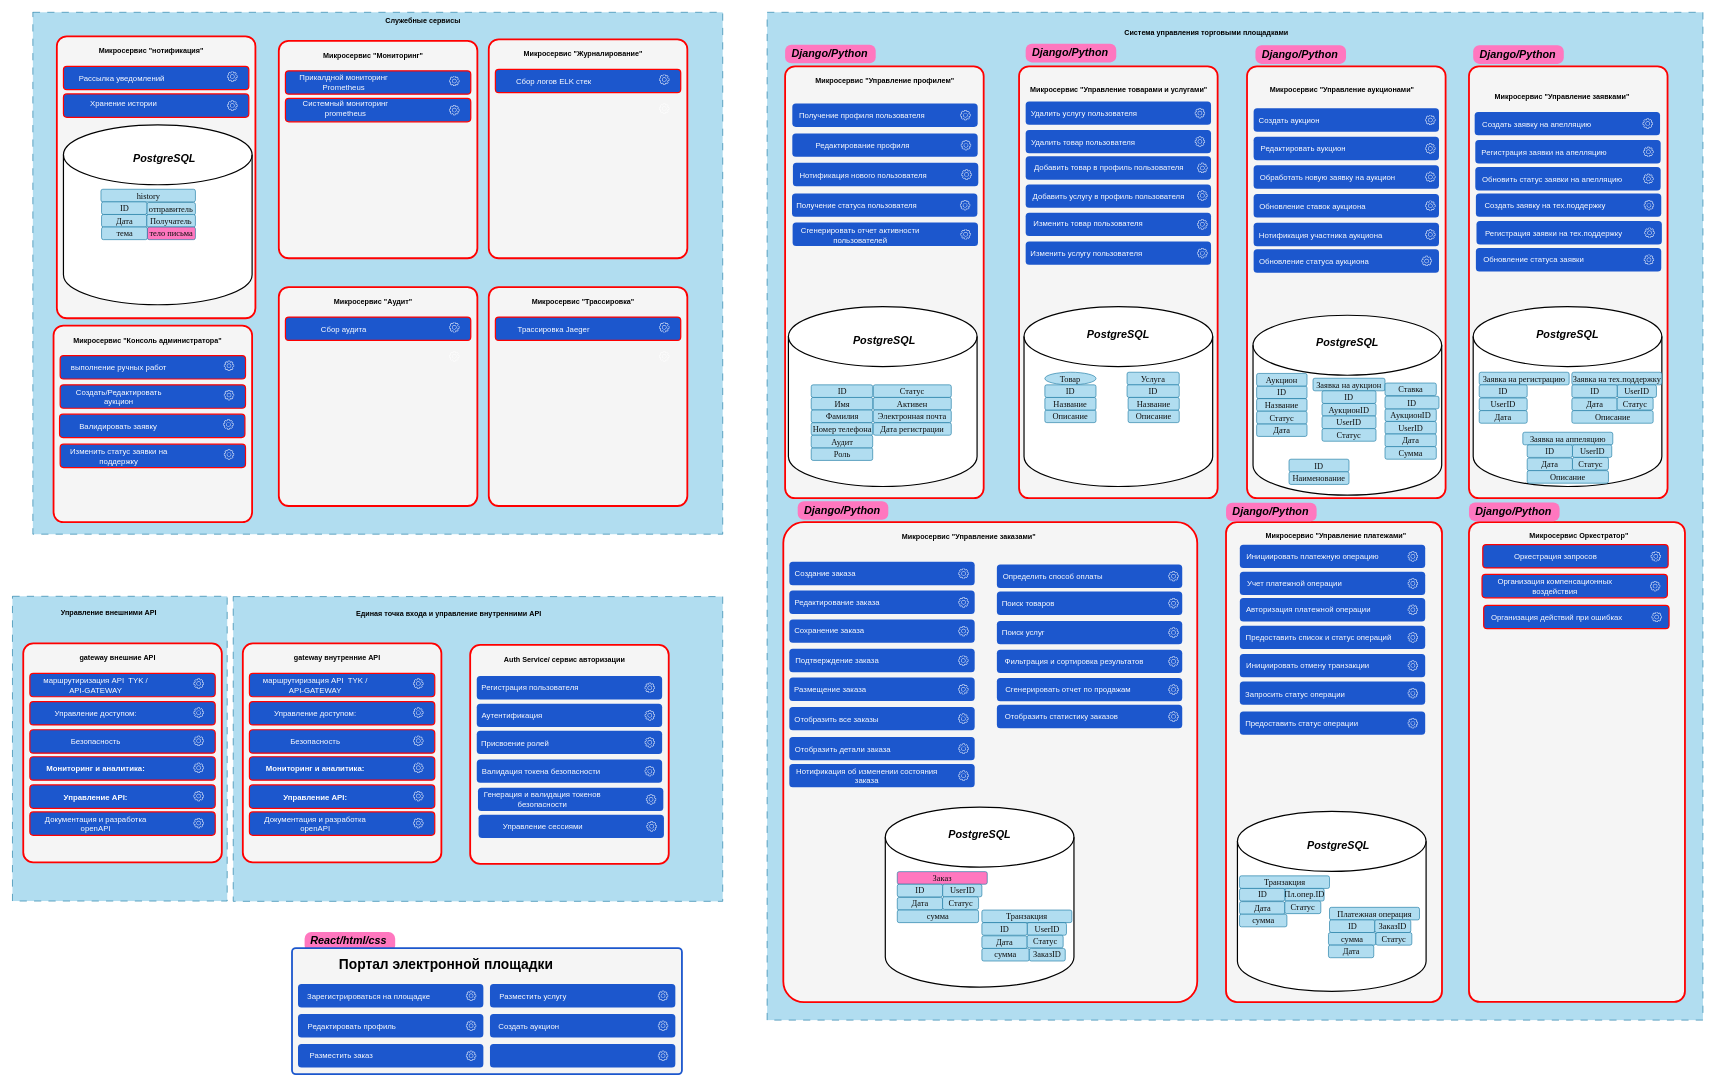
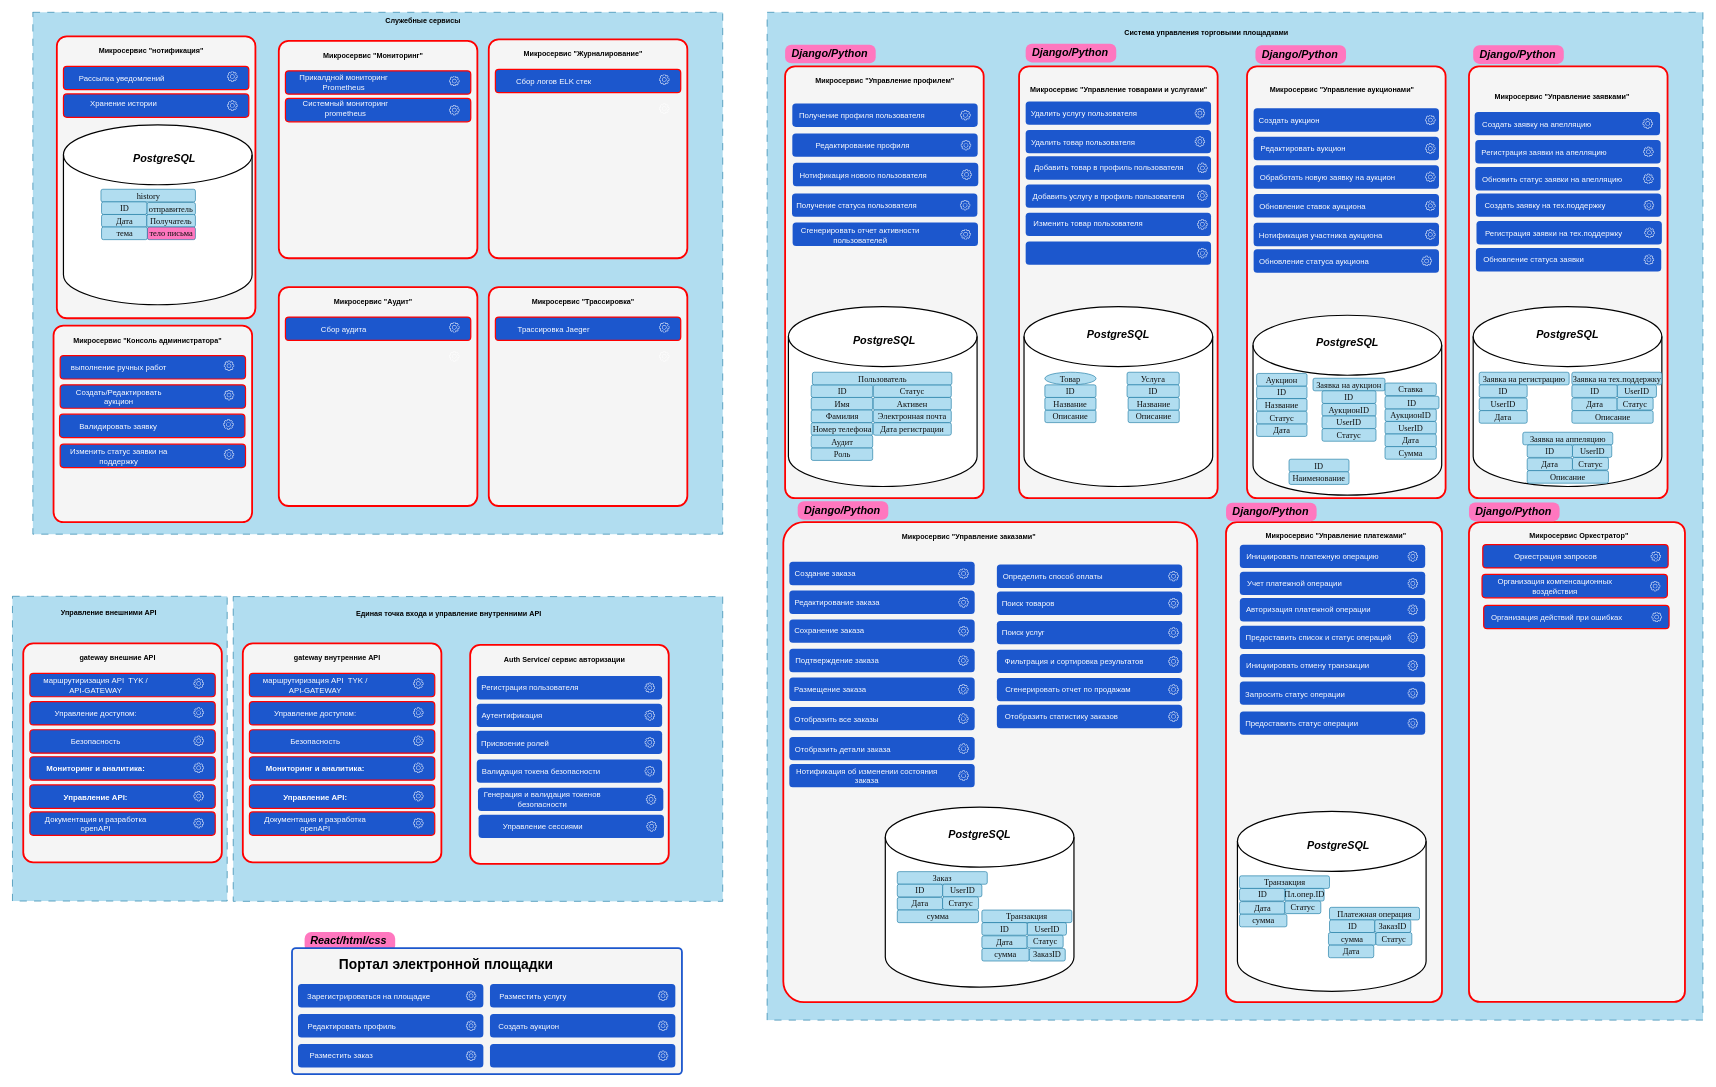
(1087, 253) -> none
none -> (882, 379)
(942, 878) -> (942, 878)
